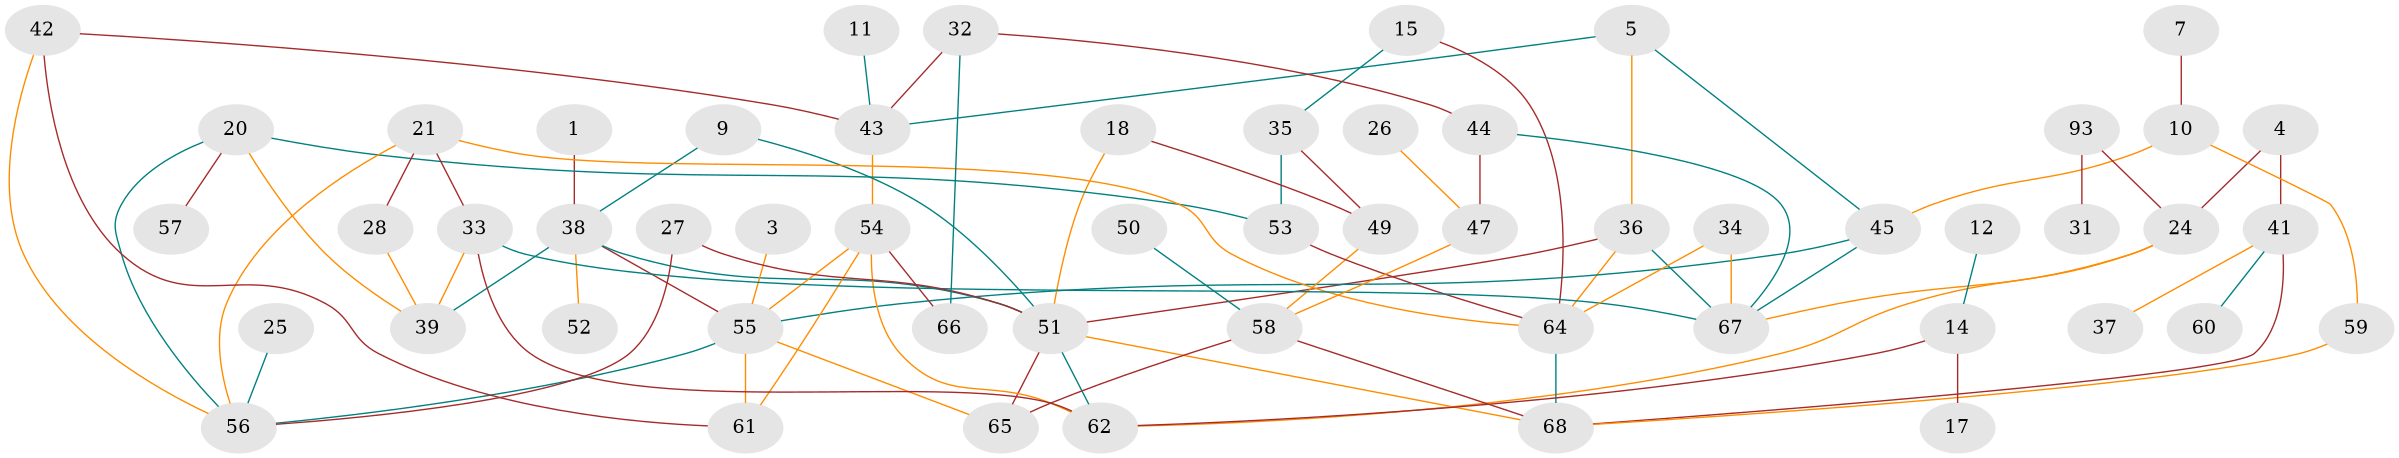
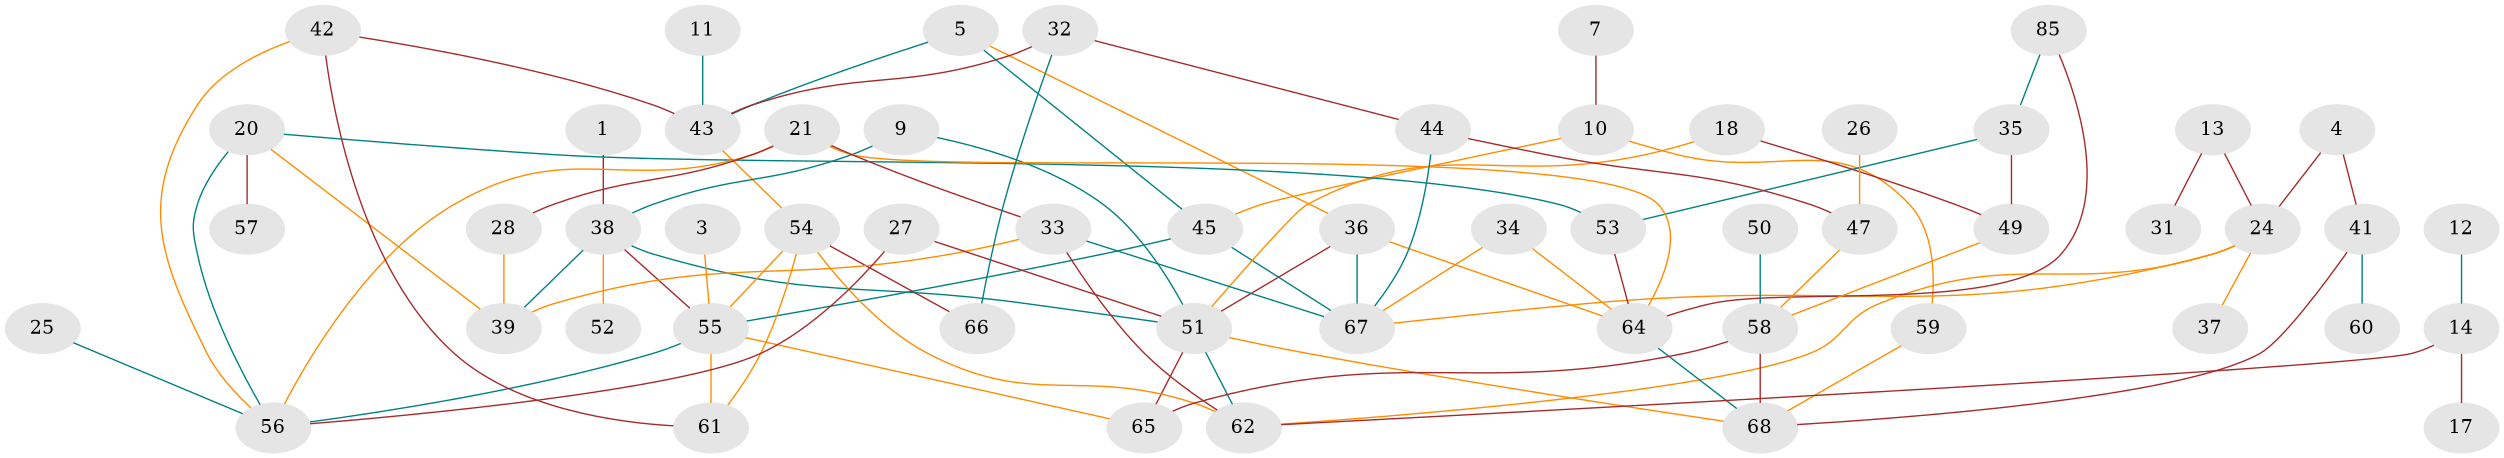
(1407, 30) -> (2049, 30)
(2082, 130) -> (2213, 130)
(2193, 279) -> (2236, 279)
